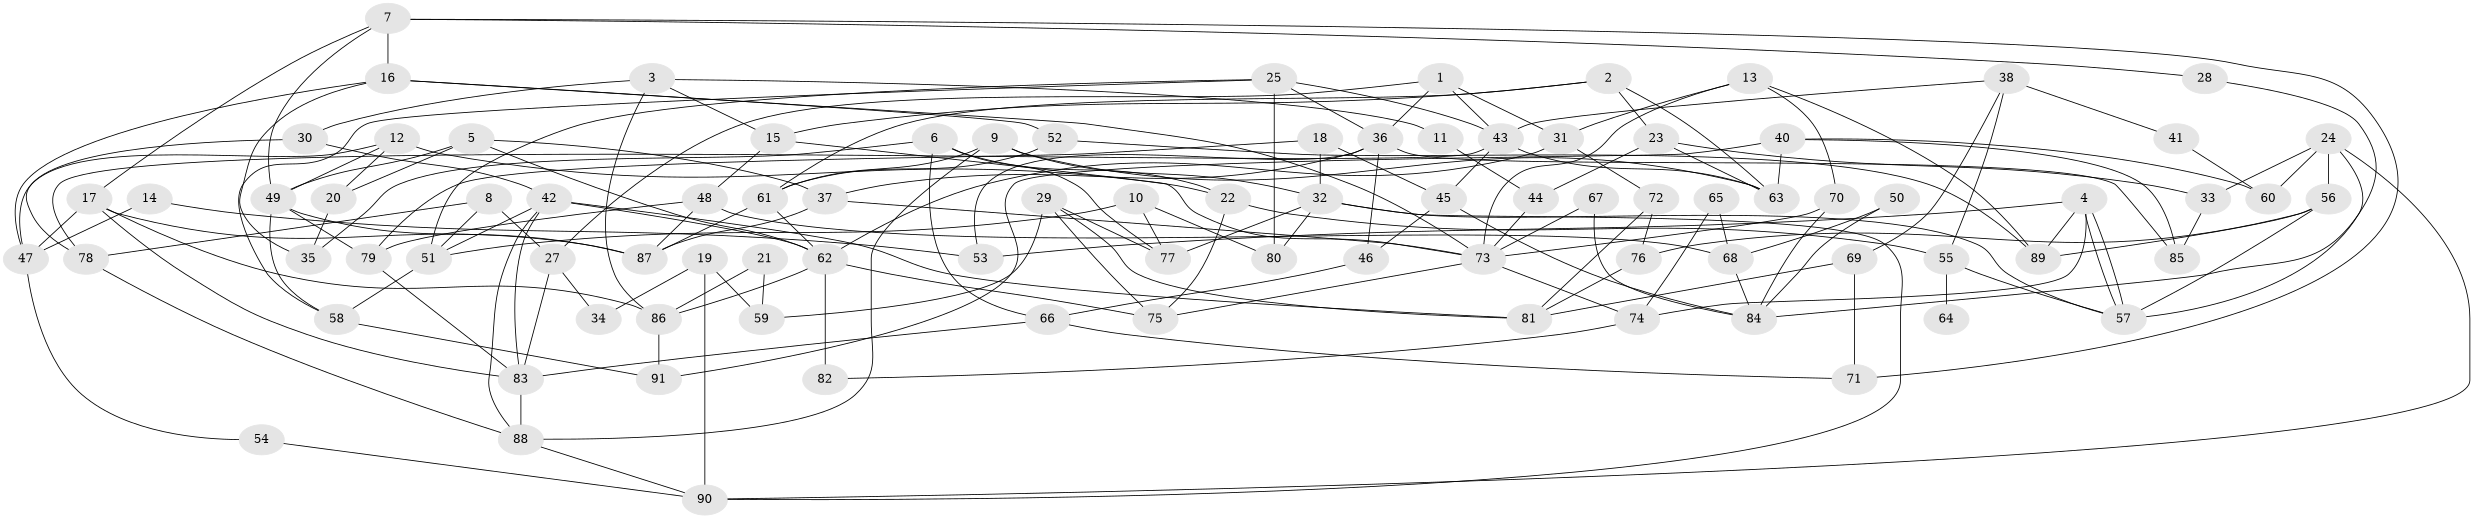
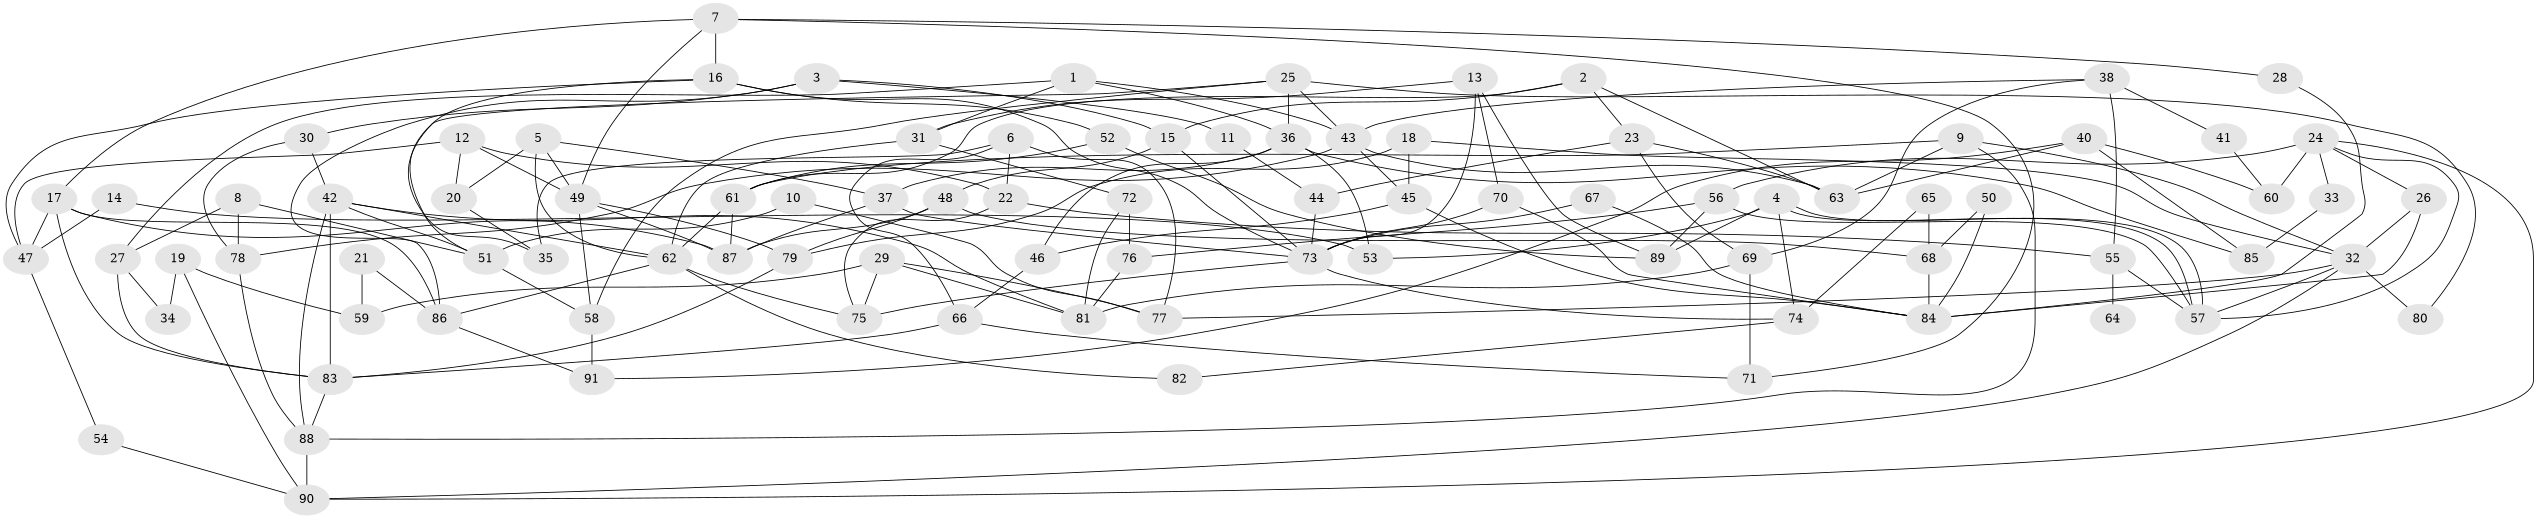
(1933, 166) -> (1685, 212)
none -> (2424, 199)
(1188, 222) -> none
